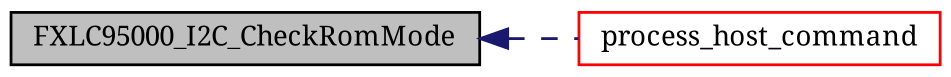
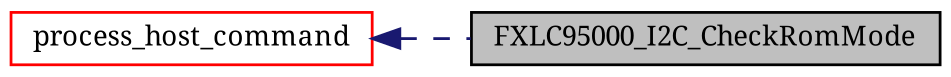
(543, 39) -> (435, 39)
